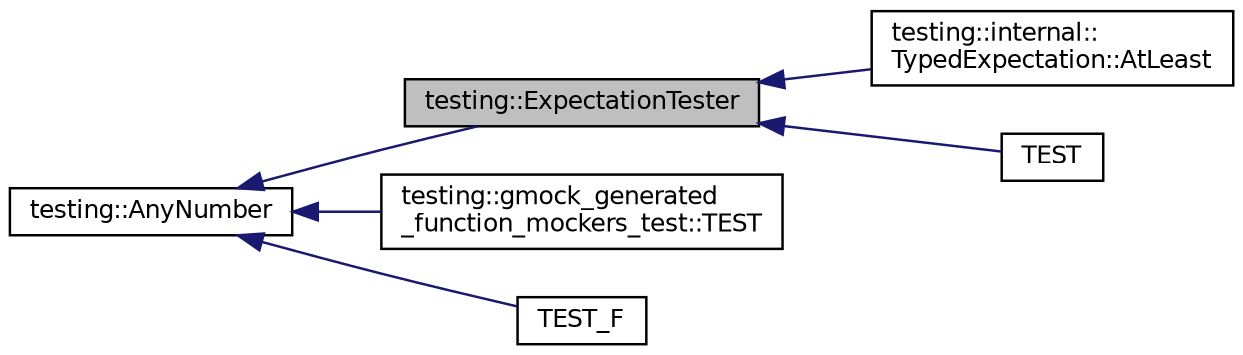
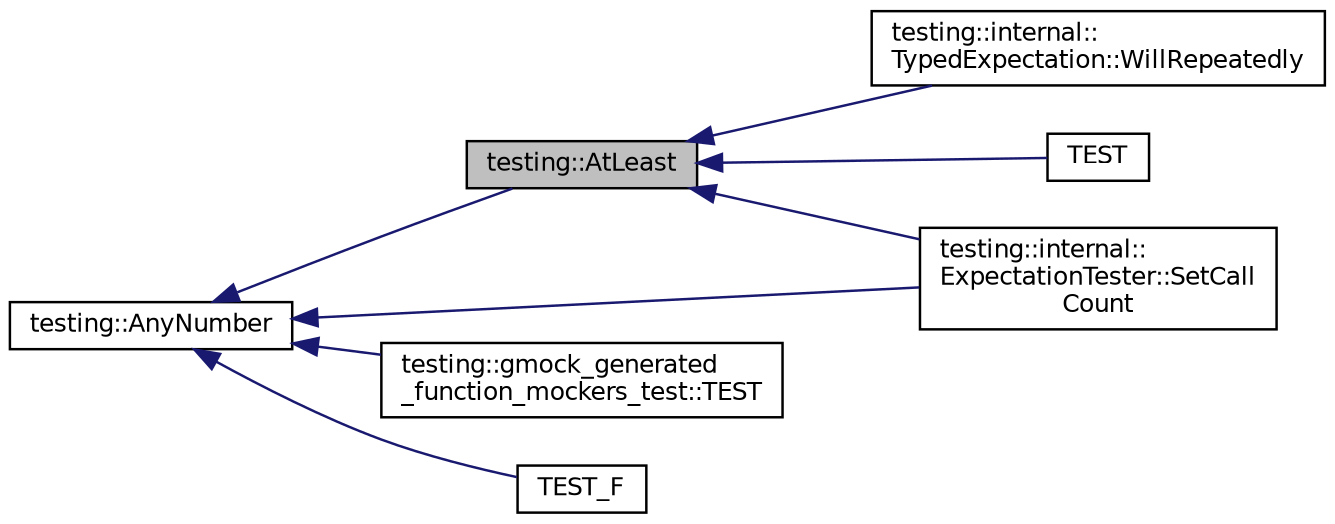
(1052, 48) -> (1098, 48)
(582, 103) -> (582, 165)
none -> (1098, 279)
